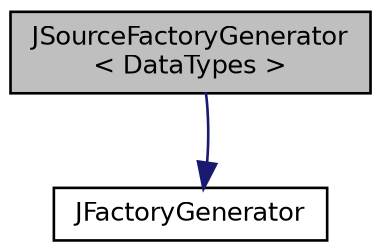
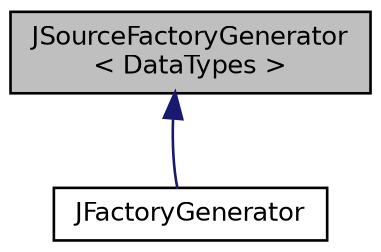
(208, 127) -> (173, 154)
